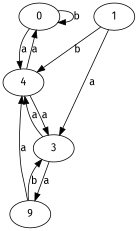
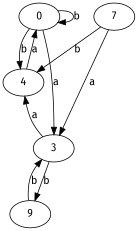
(114, 17) -> (114, 17)
(24, 50) -> (24, 50)
(38, 112) -> (52, 78)
(20, 152) -> none
(47, 181) -> (47, 181)
